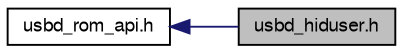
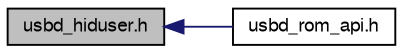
(214, 27) -> (208, 27)
